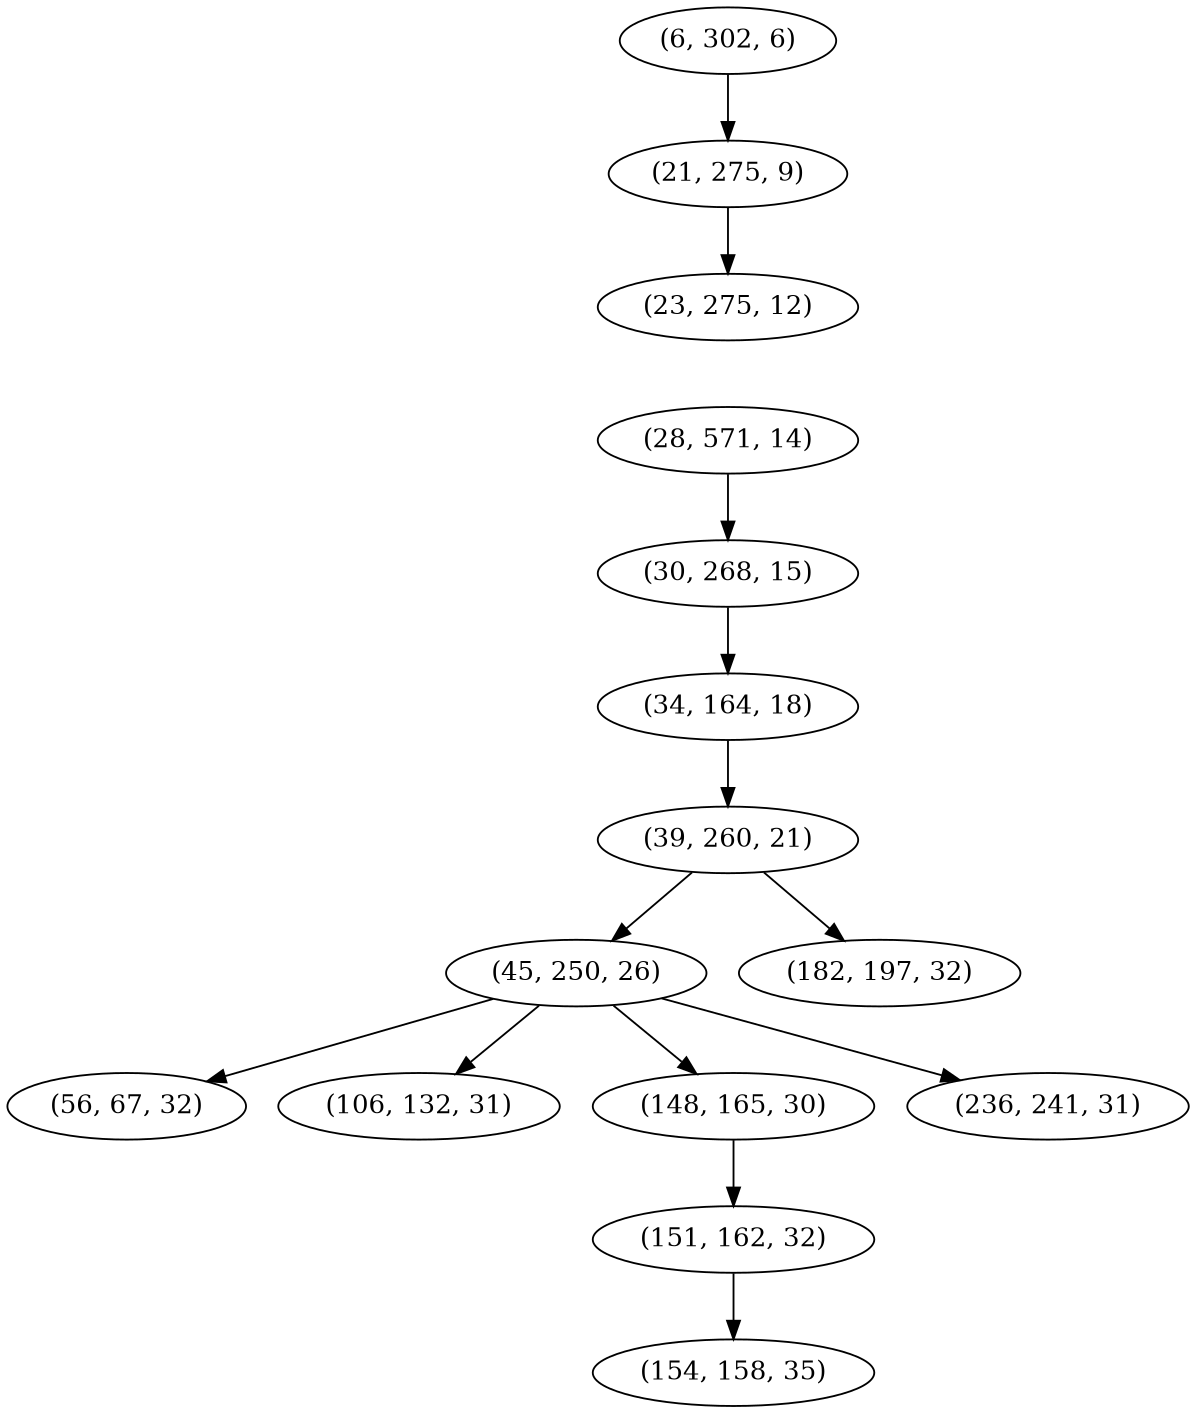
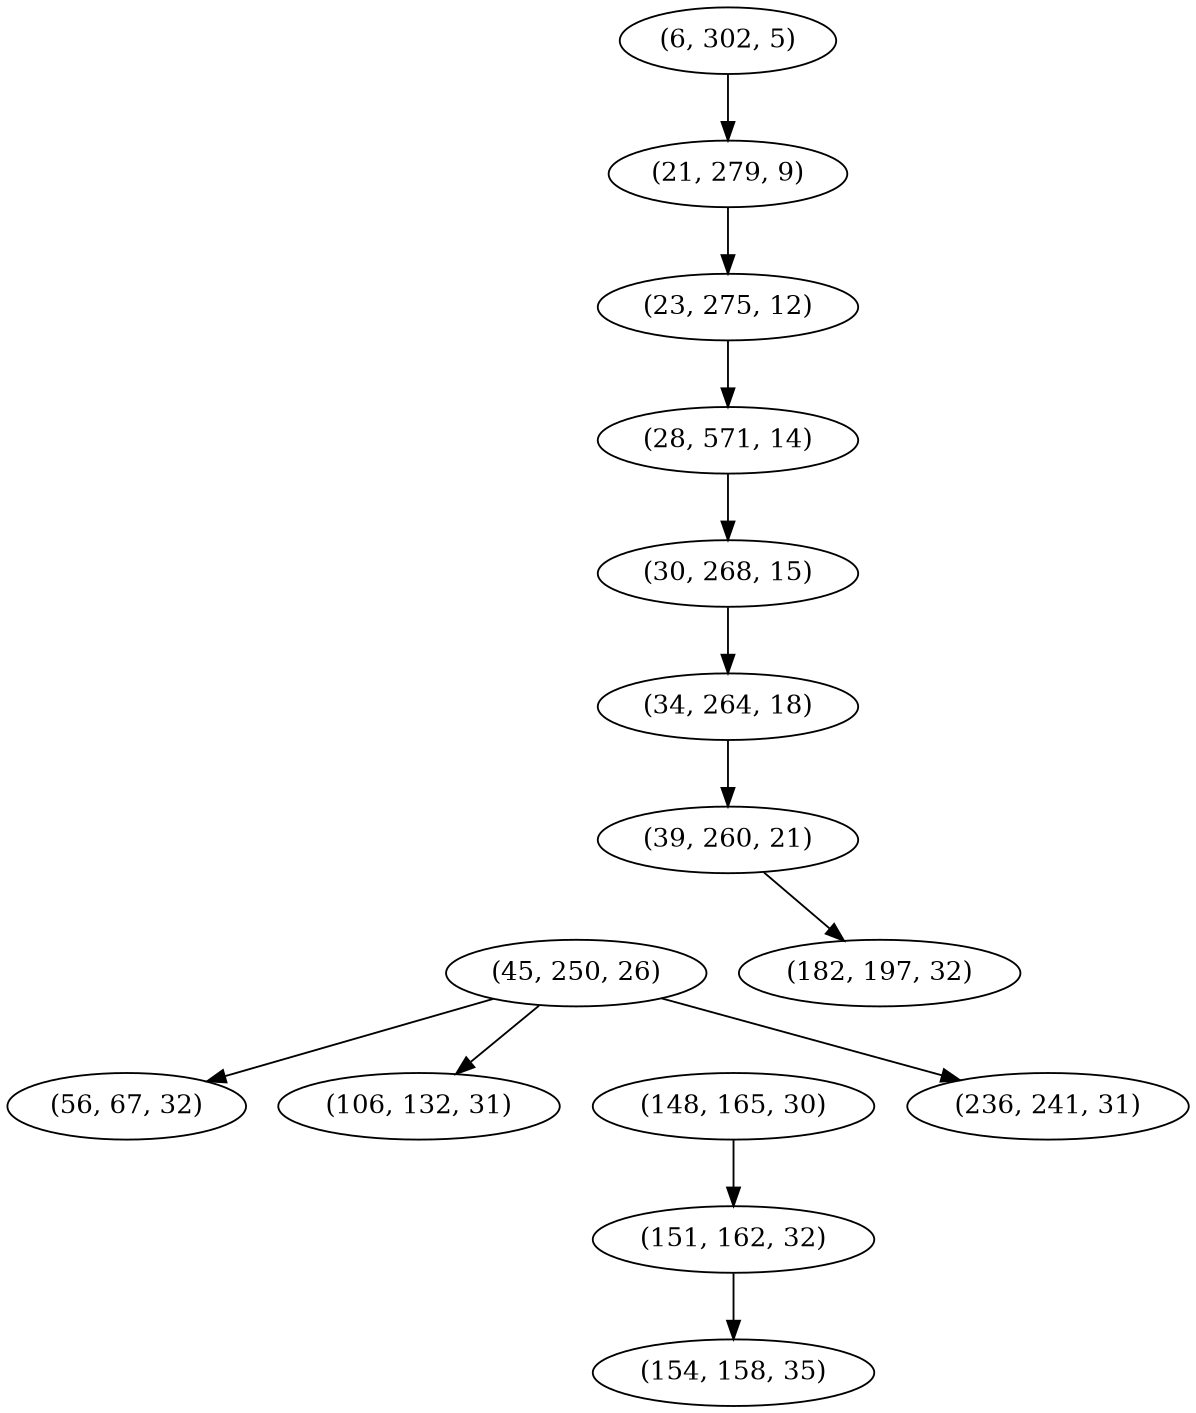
(728, 41) -> (728, 41)
(728, 174) -> (728, 174)
none -> (728, 365)
(728, 707) -> (728, 707)
(659, 901) -> none
(648, 1034) -> none
